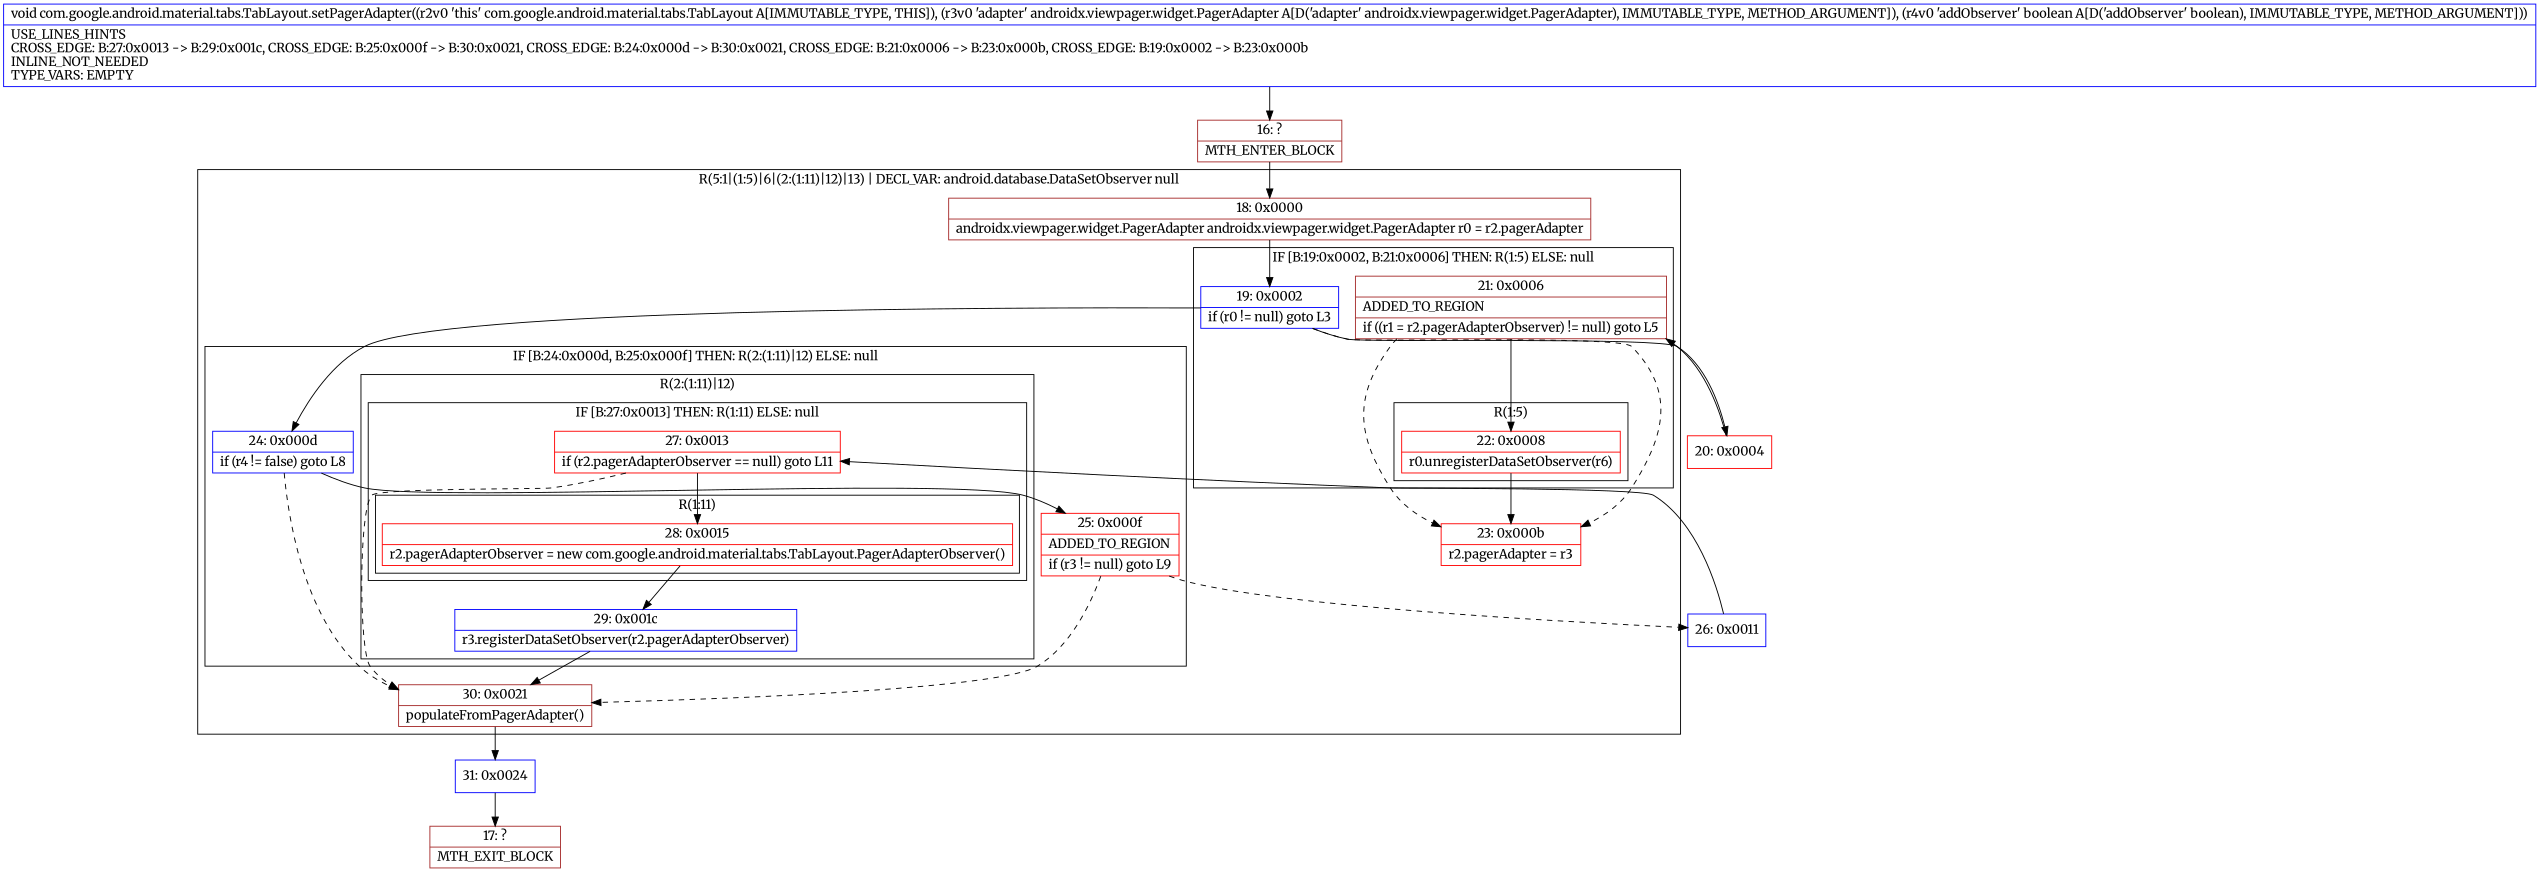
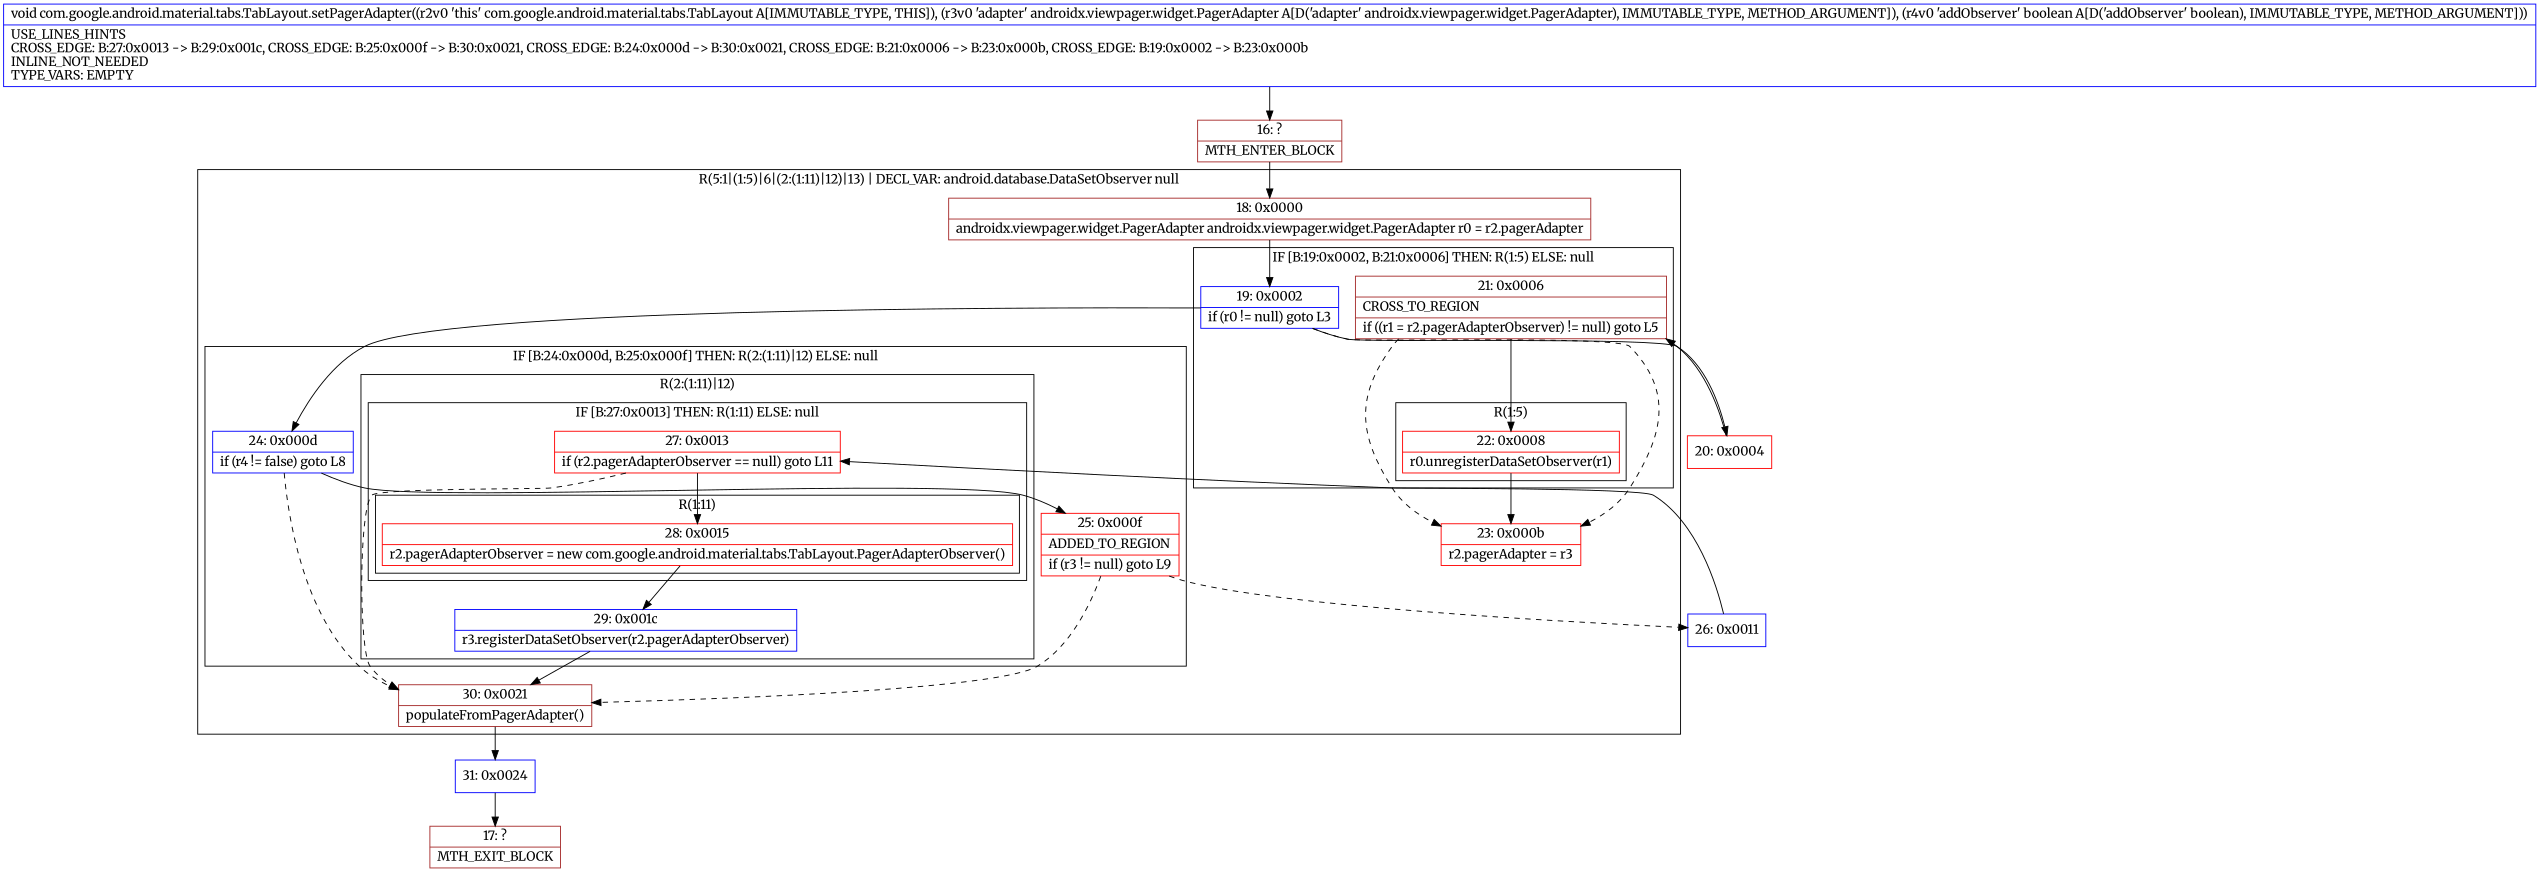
(1423, 307) -> (1421, 307)
(1511, 462) -> (1511, 462)
